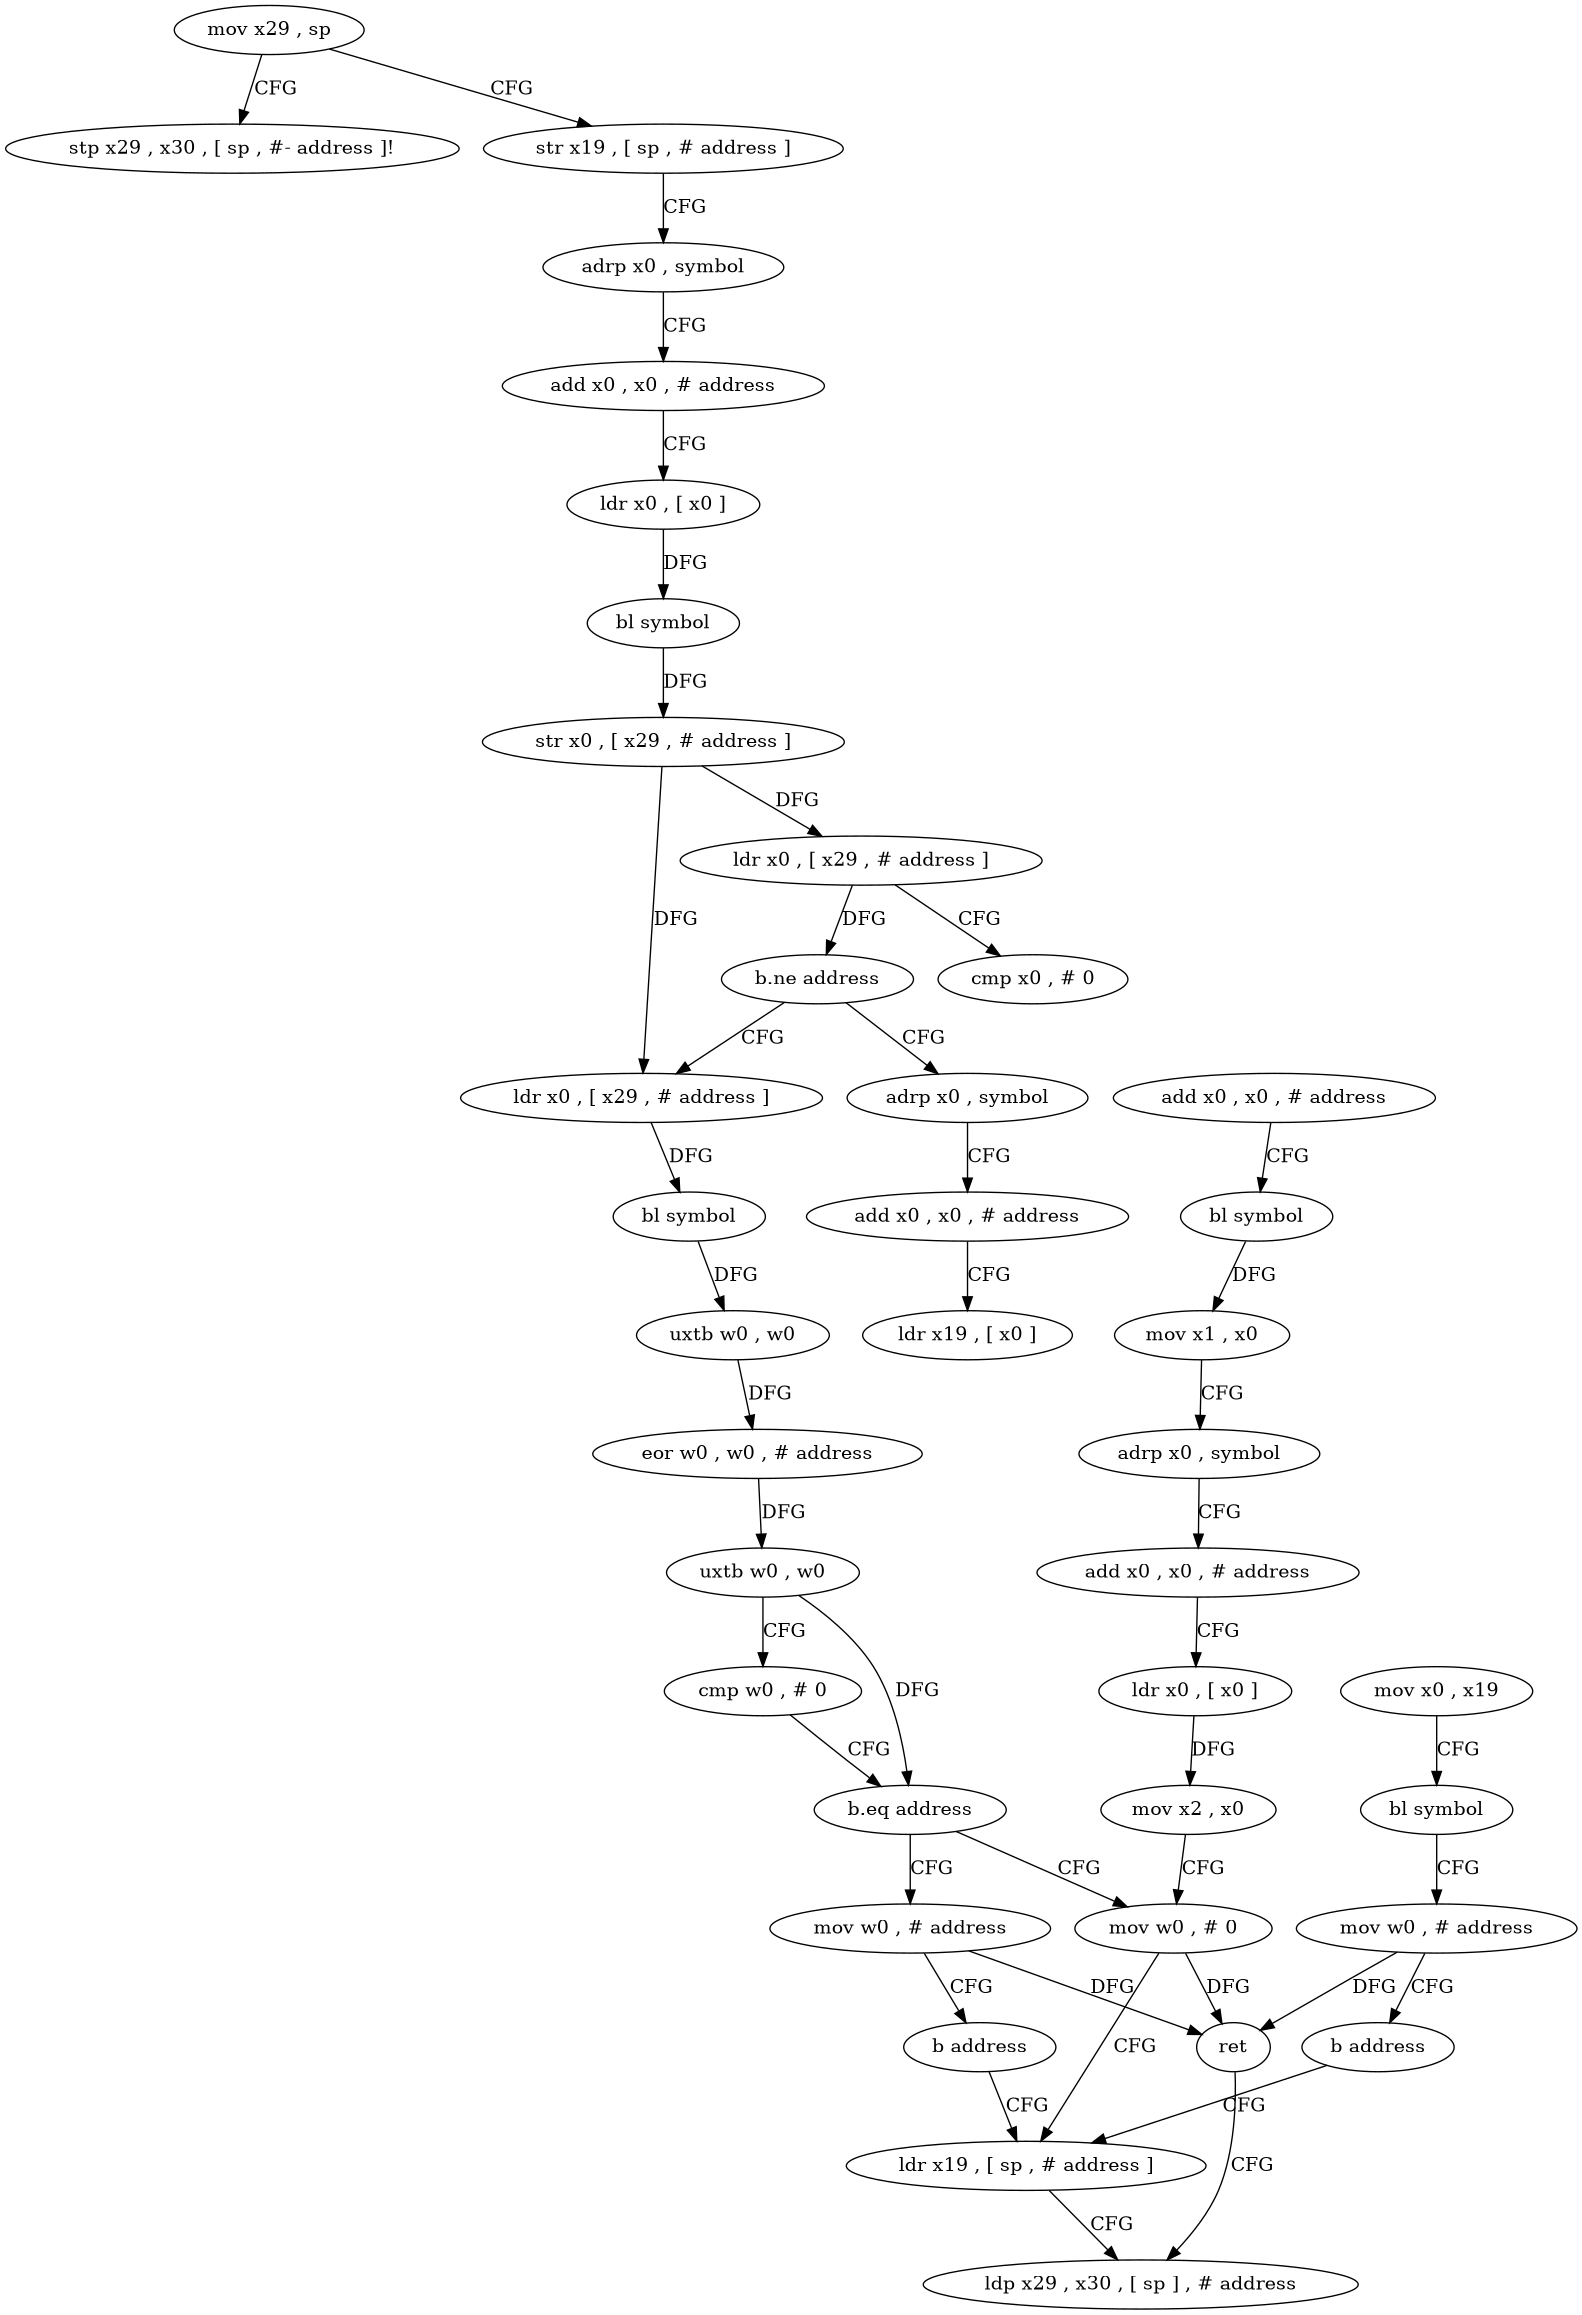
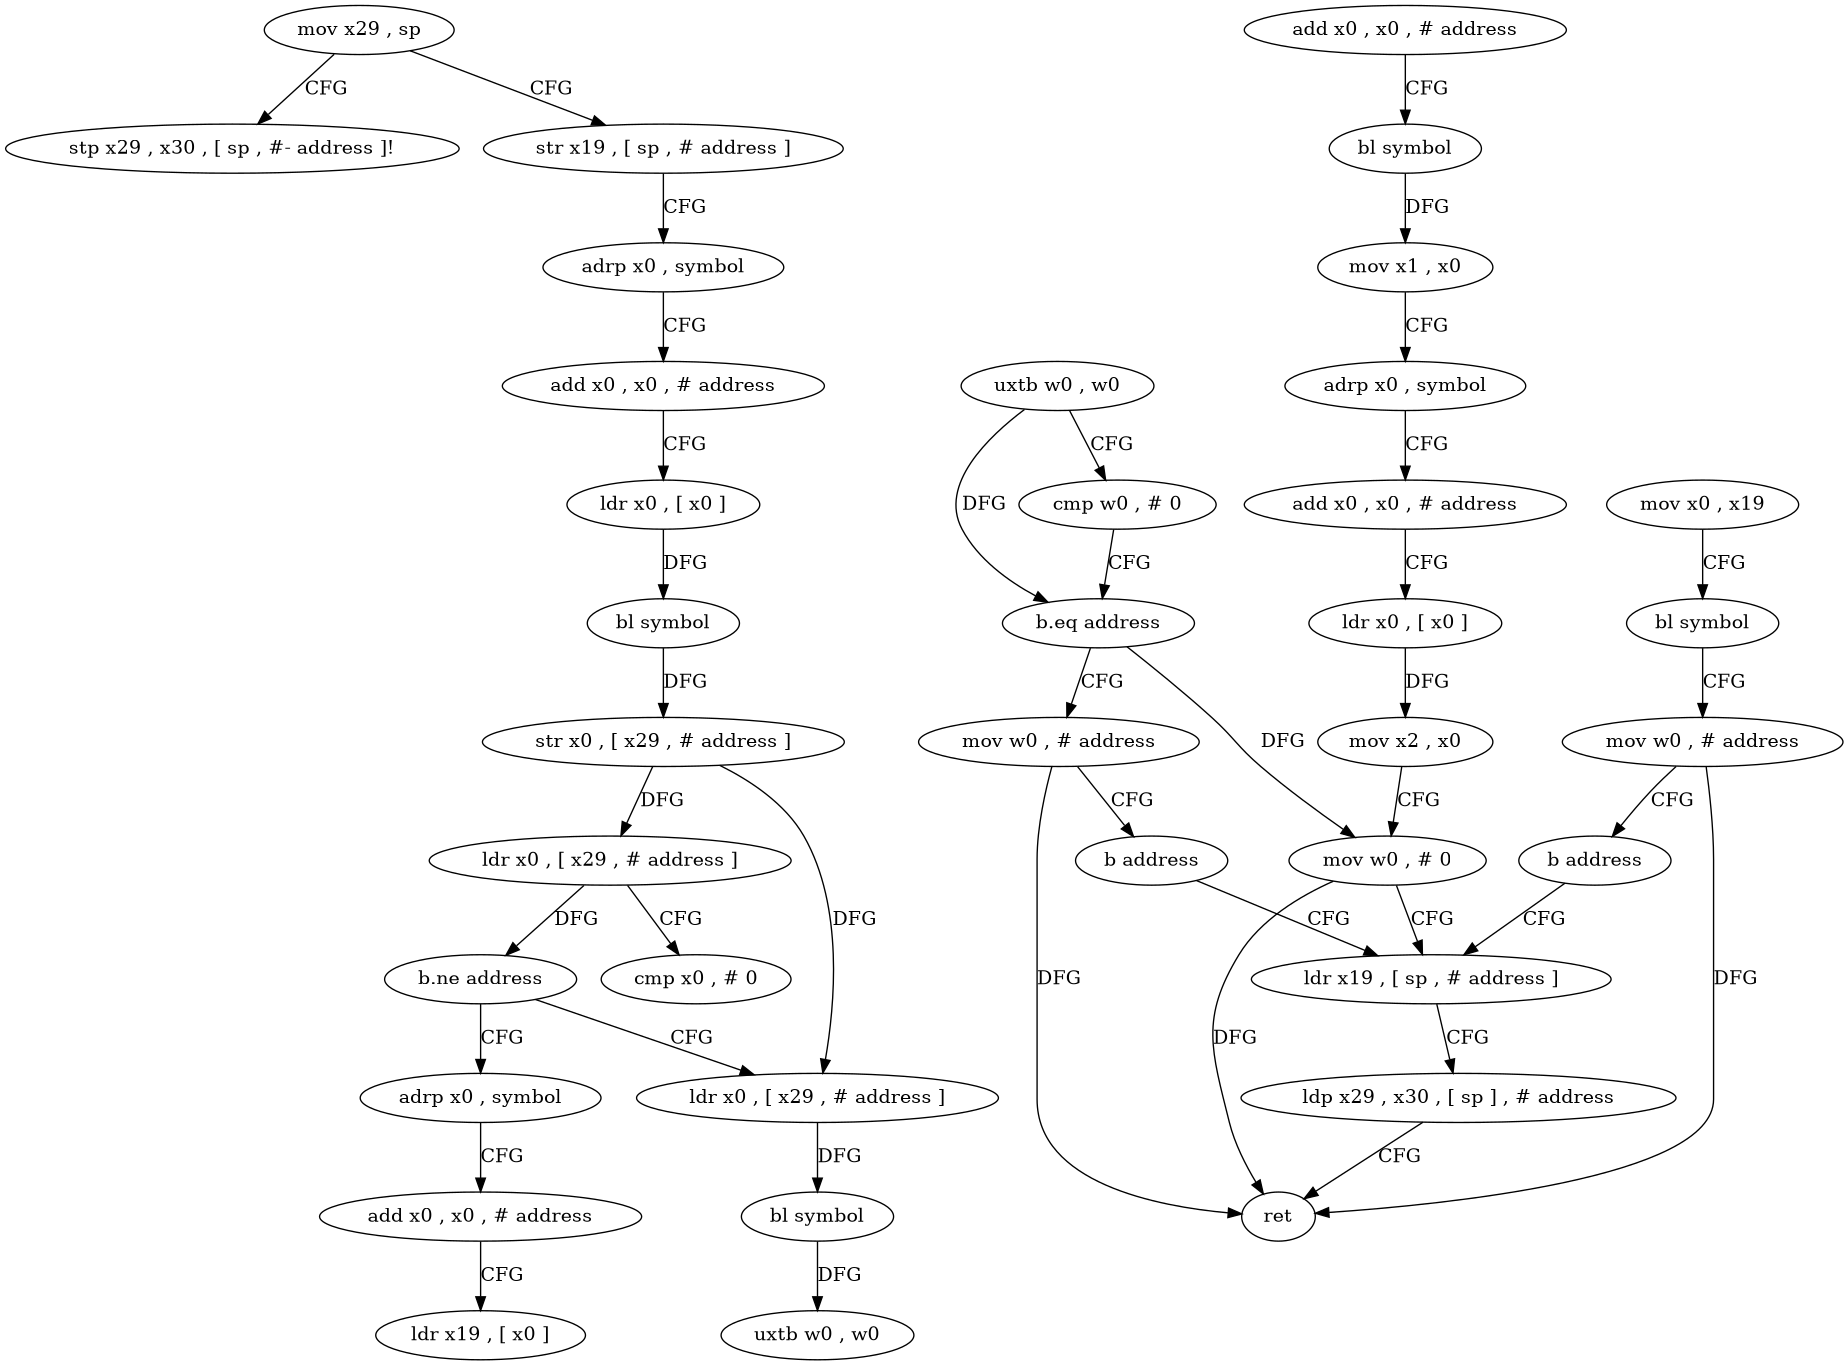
(757, 1454) -> none
(1079, 1869) -> (1283, 742)
(1226, 2168) -> (1369, 1157)
